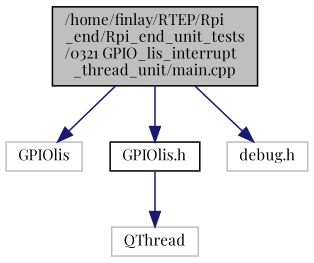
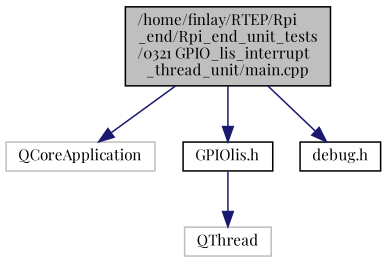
(44, 157) -> (81, 157)
(267, 157) -> (340, 157)
